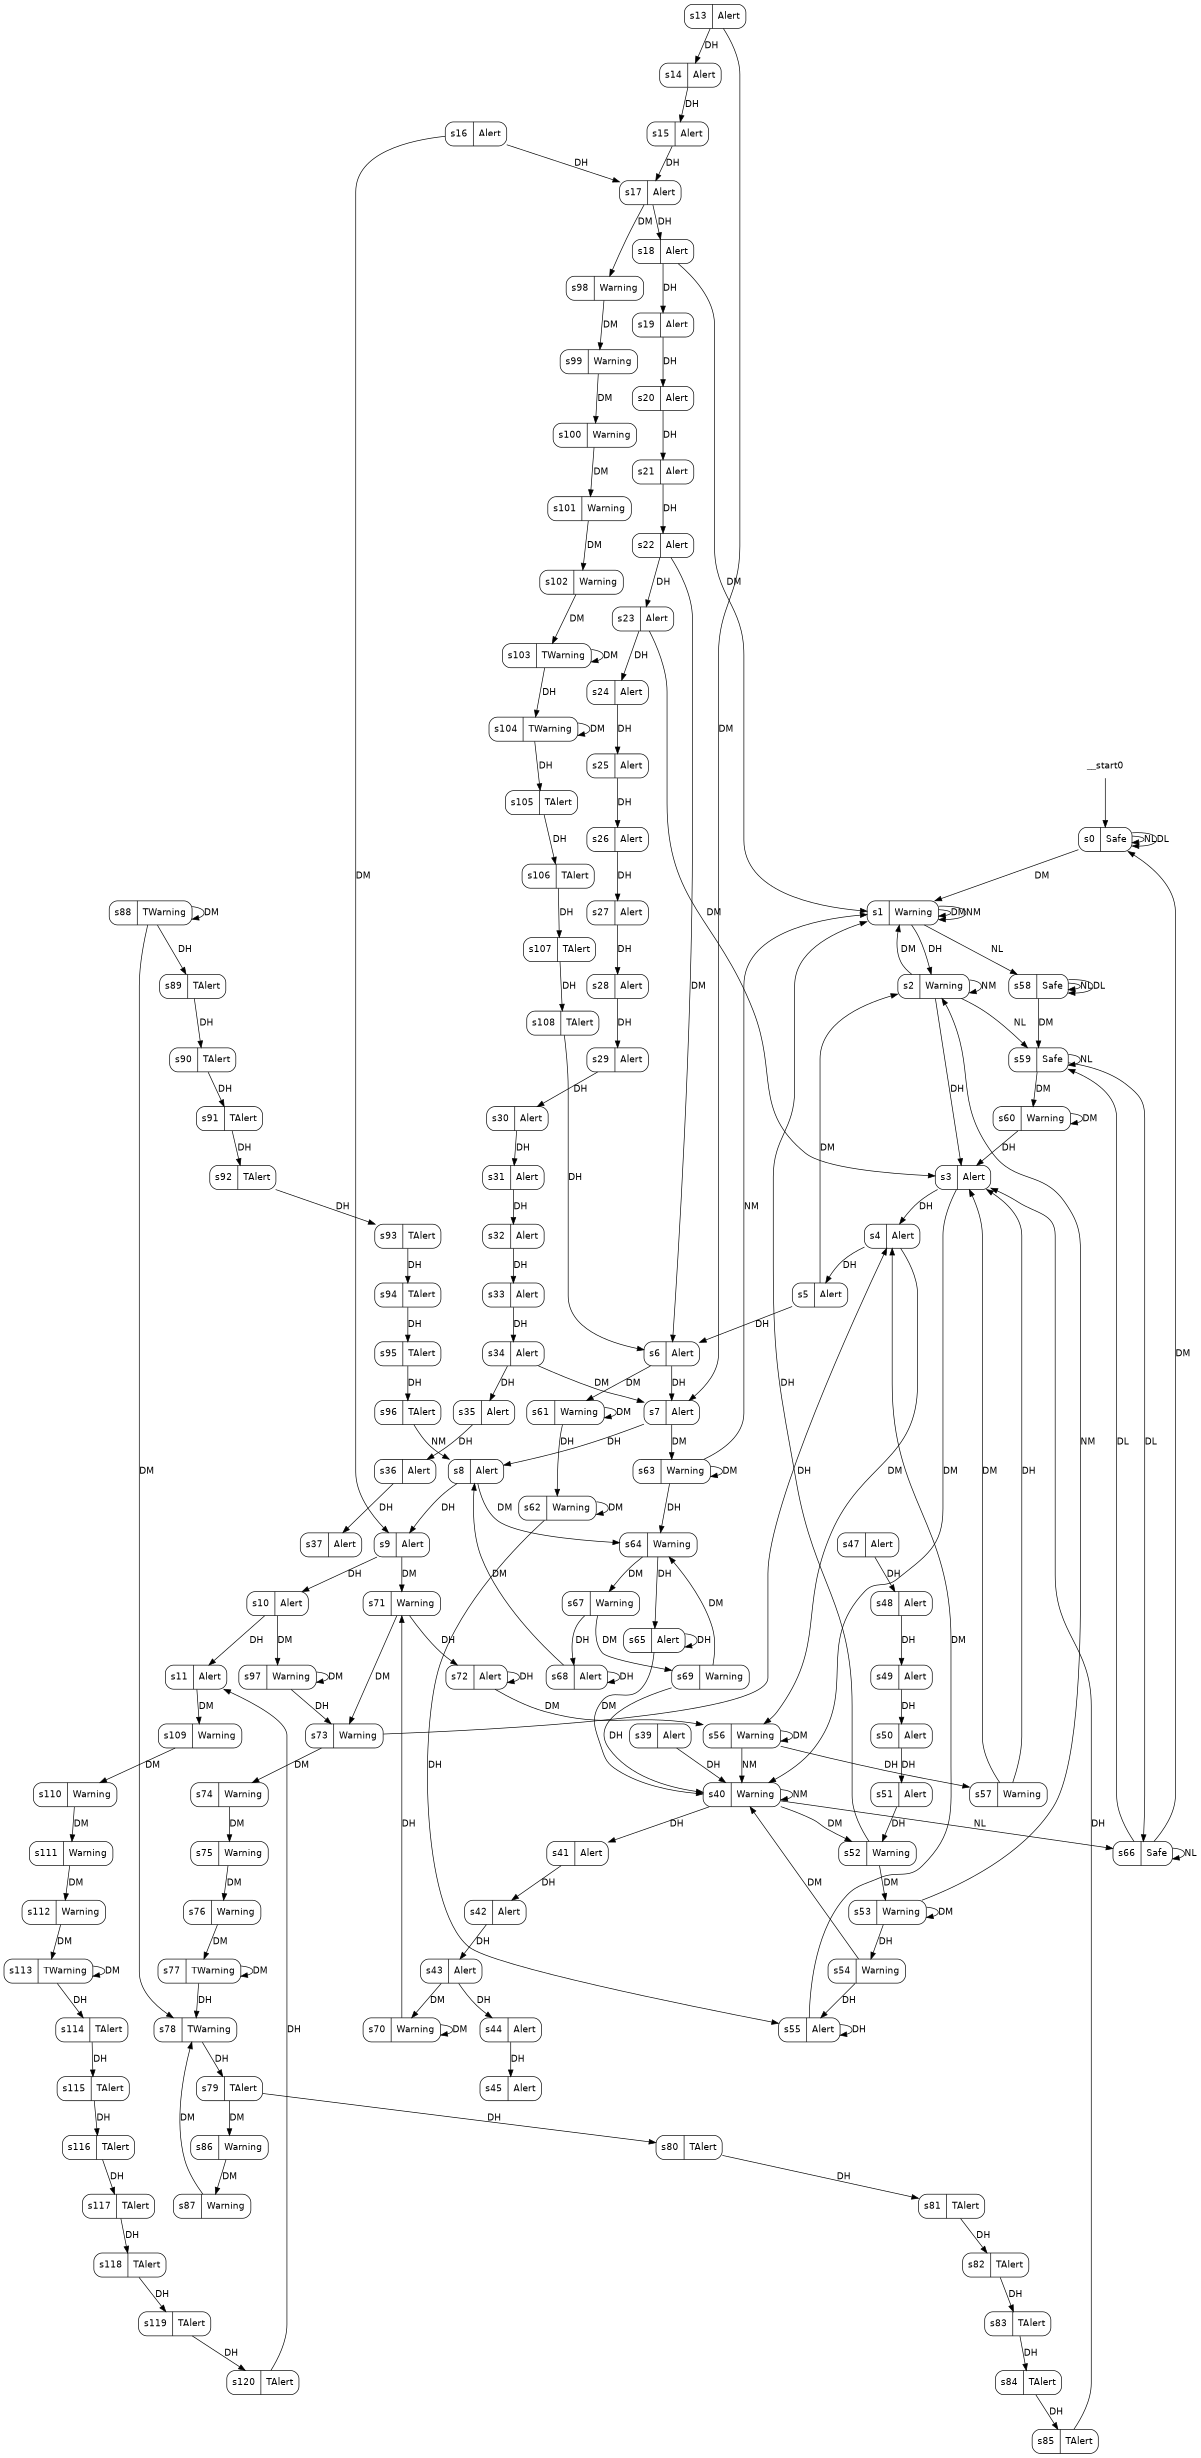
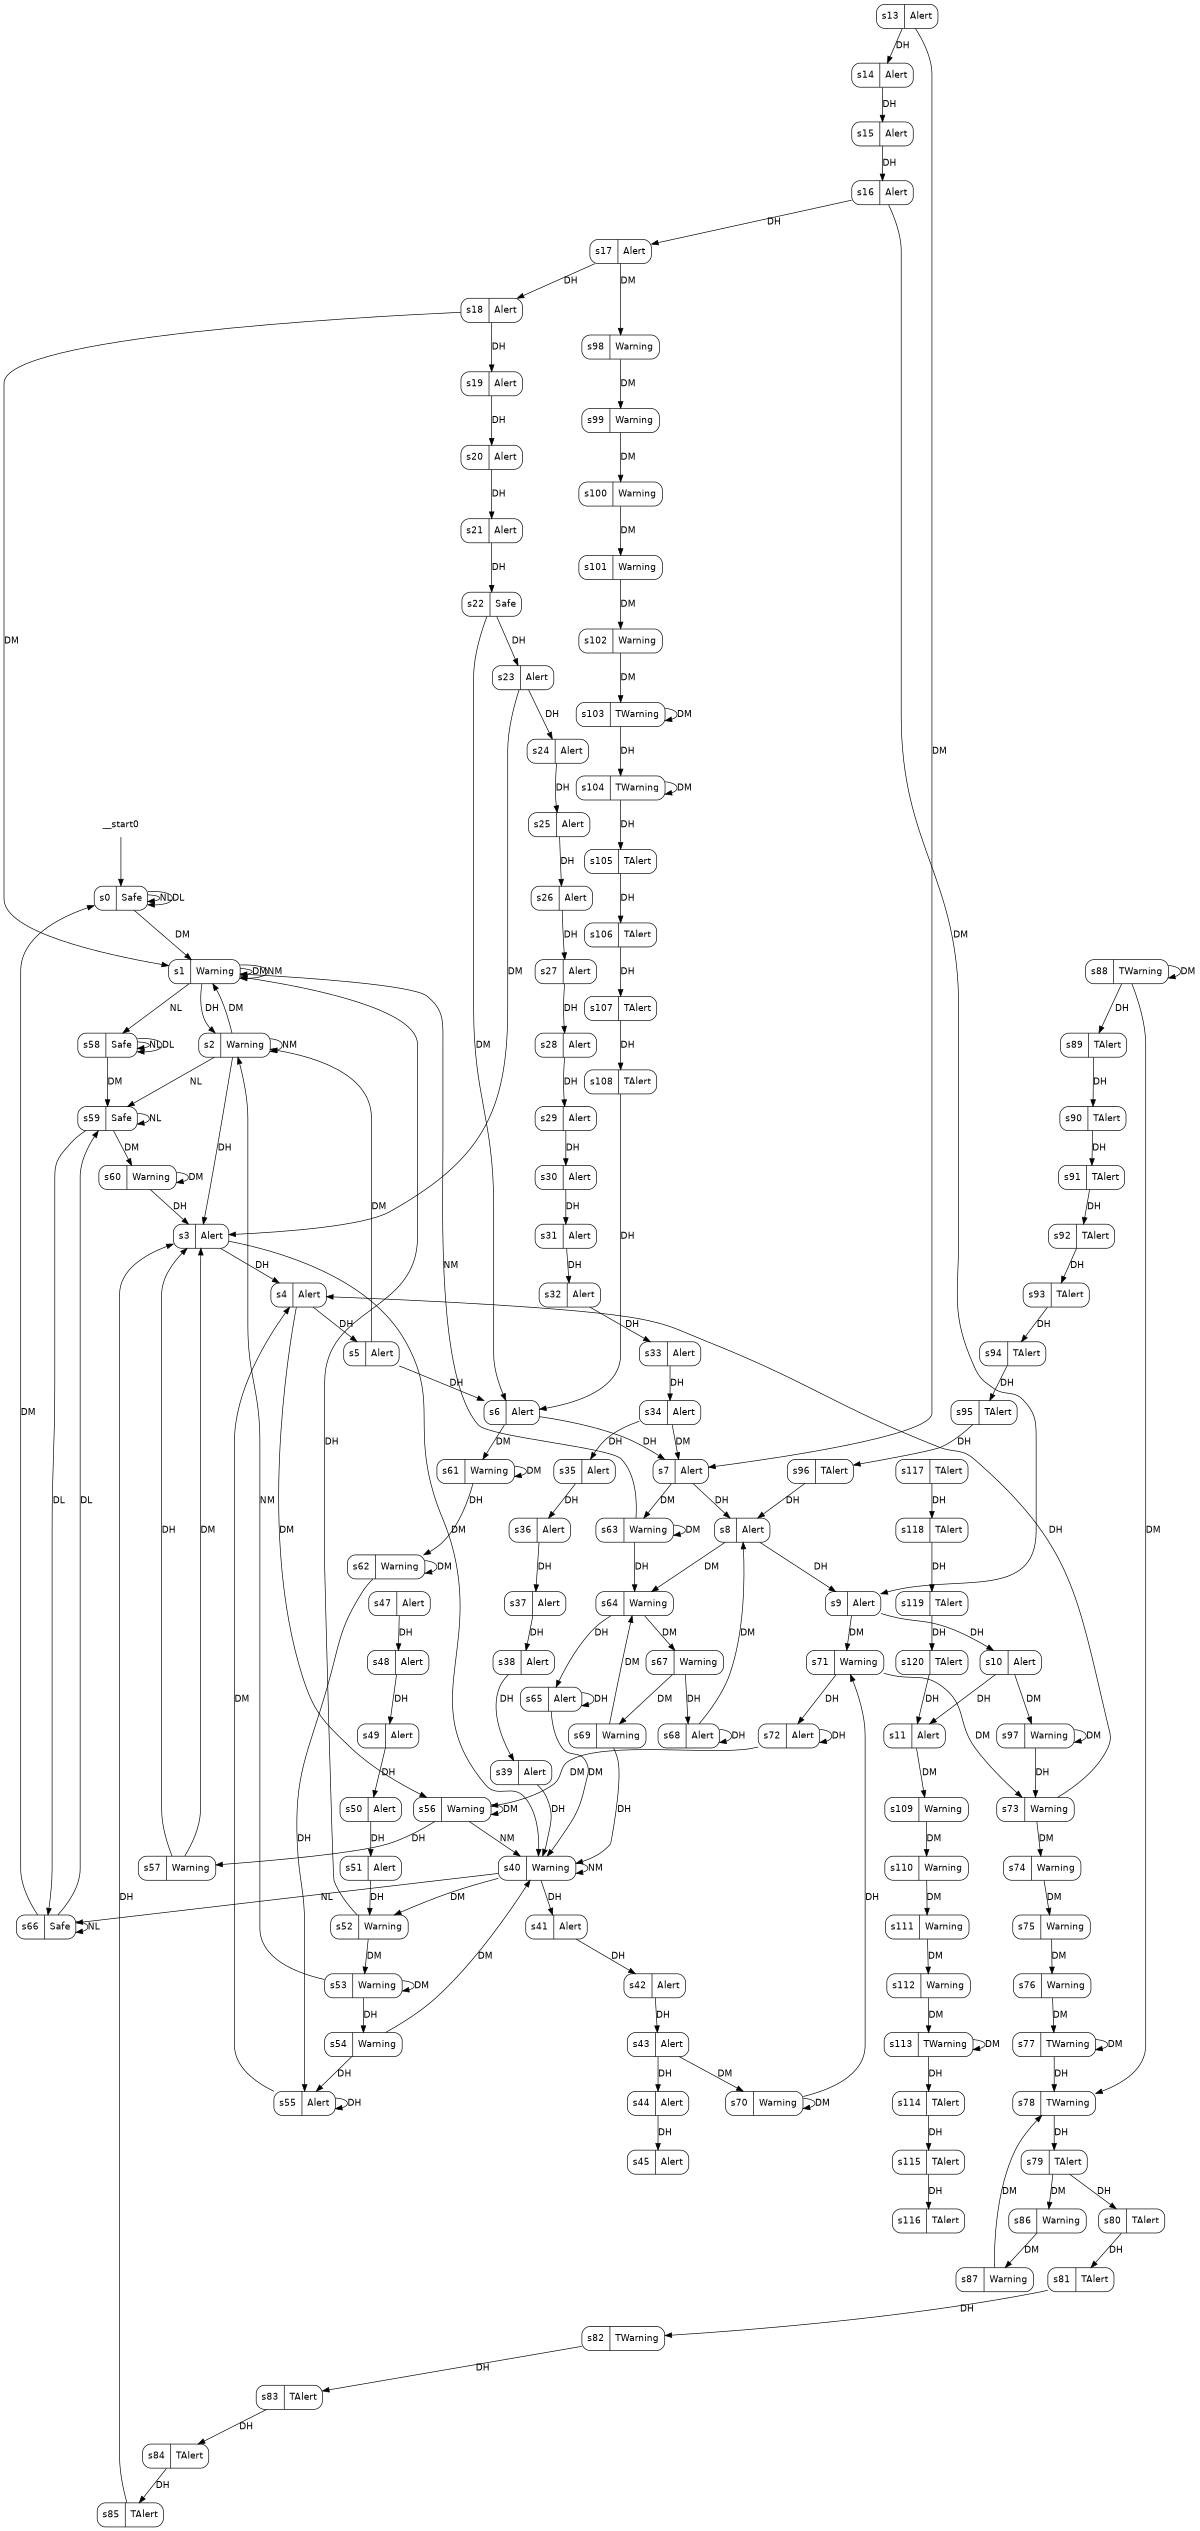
(665, 160) -> (883, 160)
(677, 545) -> (506, 604)
(439, 1442) -> (793, 1501)
none -> (524, 1662)
(107, 2174) -> none
(1010, 2265) -> (637, 2338)
